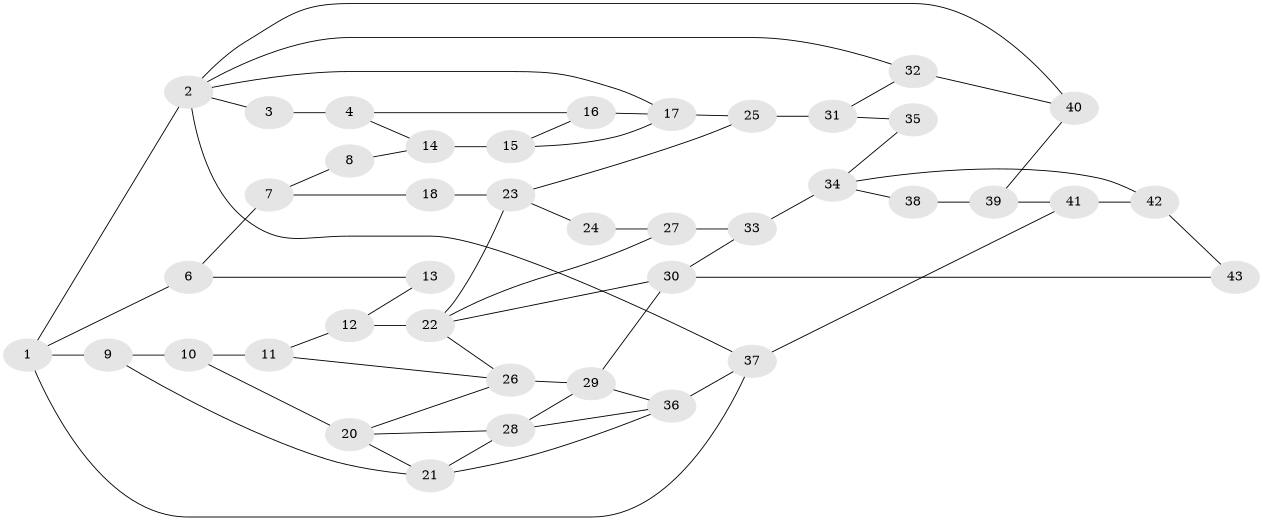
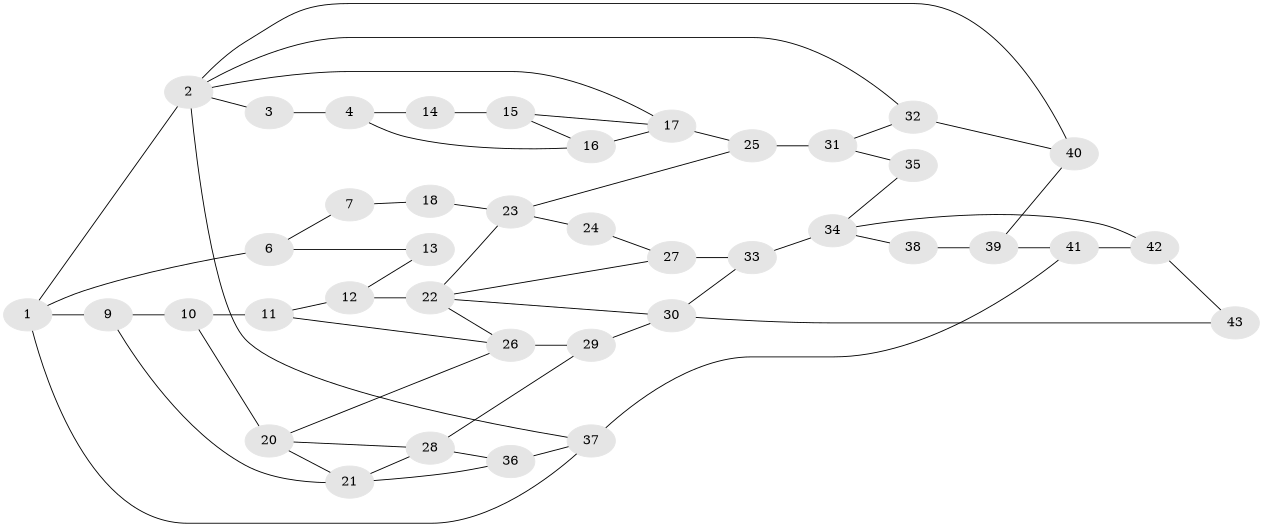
(350, 161) -> none
(631, 395) -> none
